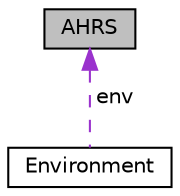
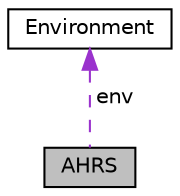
(90, 109) -> (90, 109)
